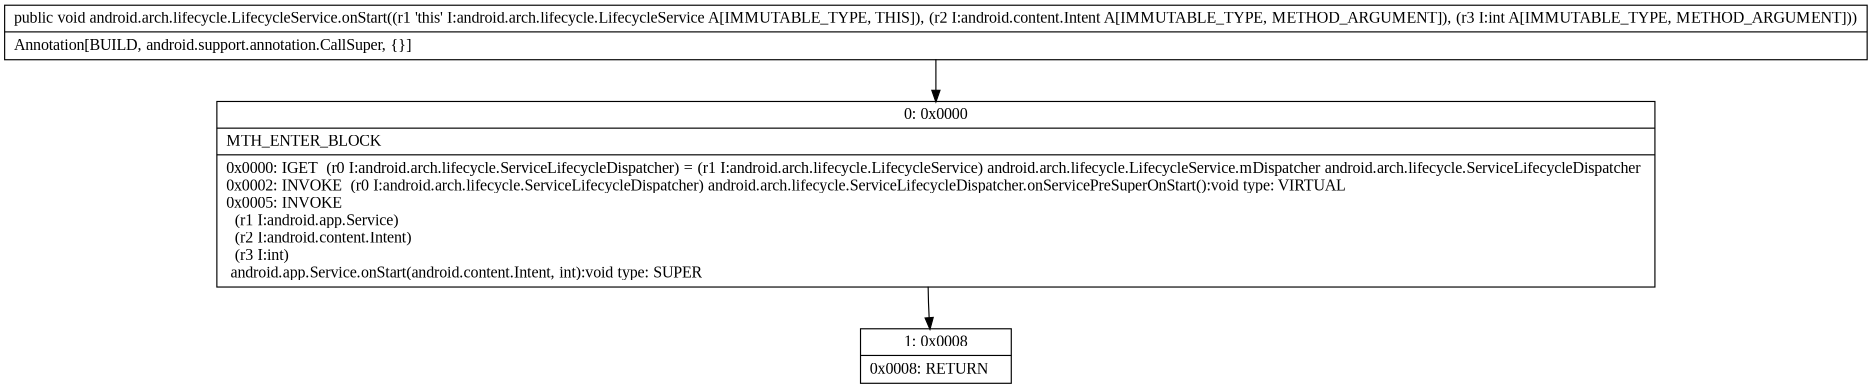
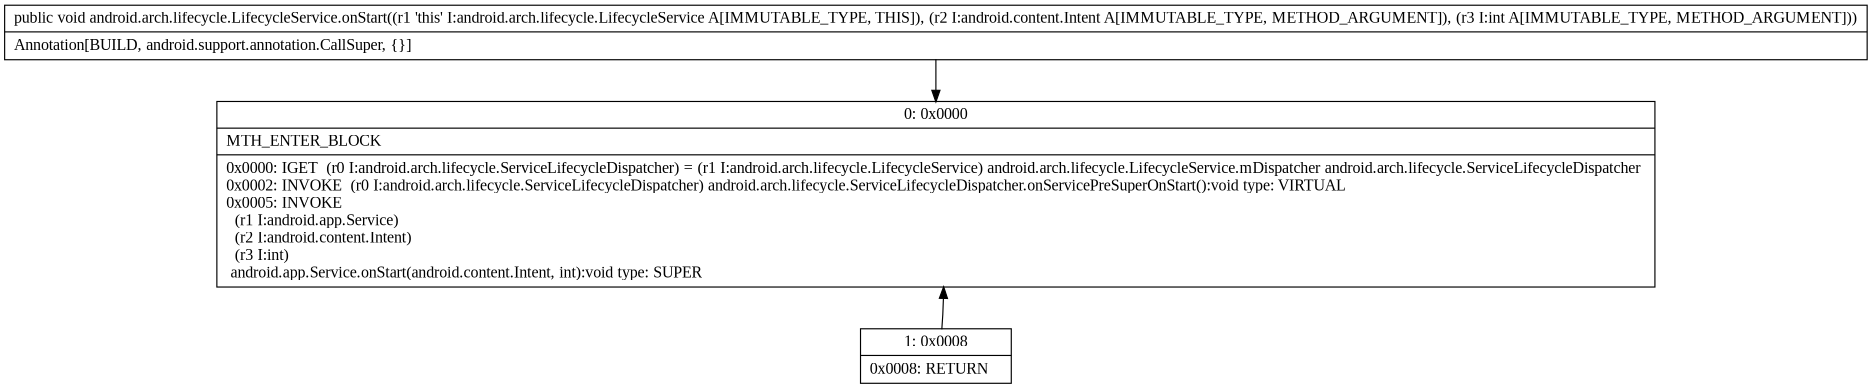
(928, 302) -> (943, 314)
